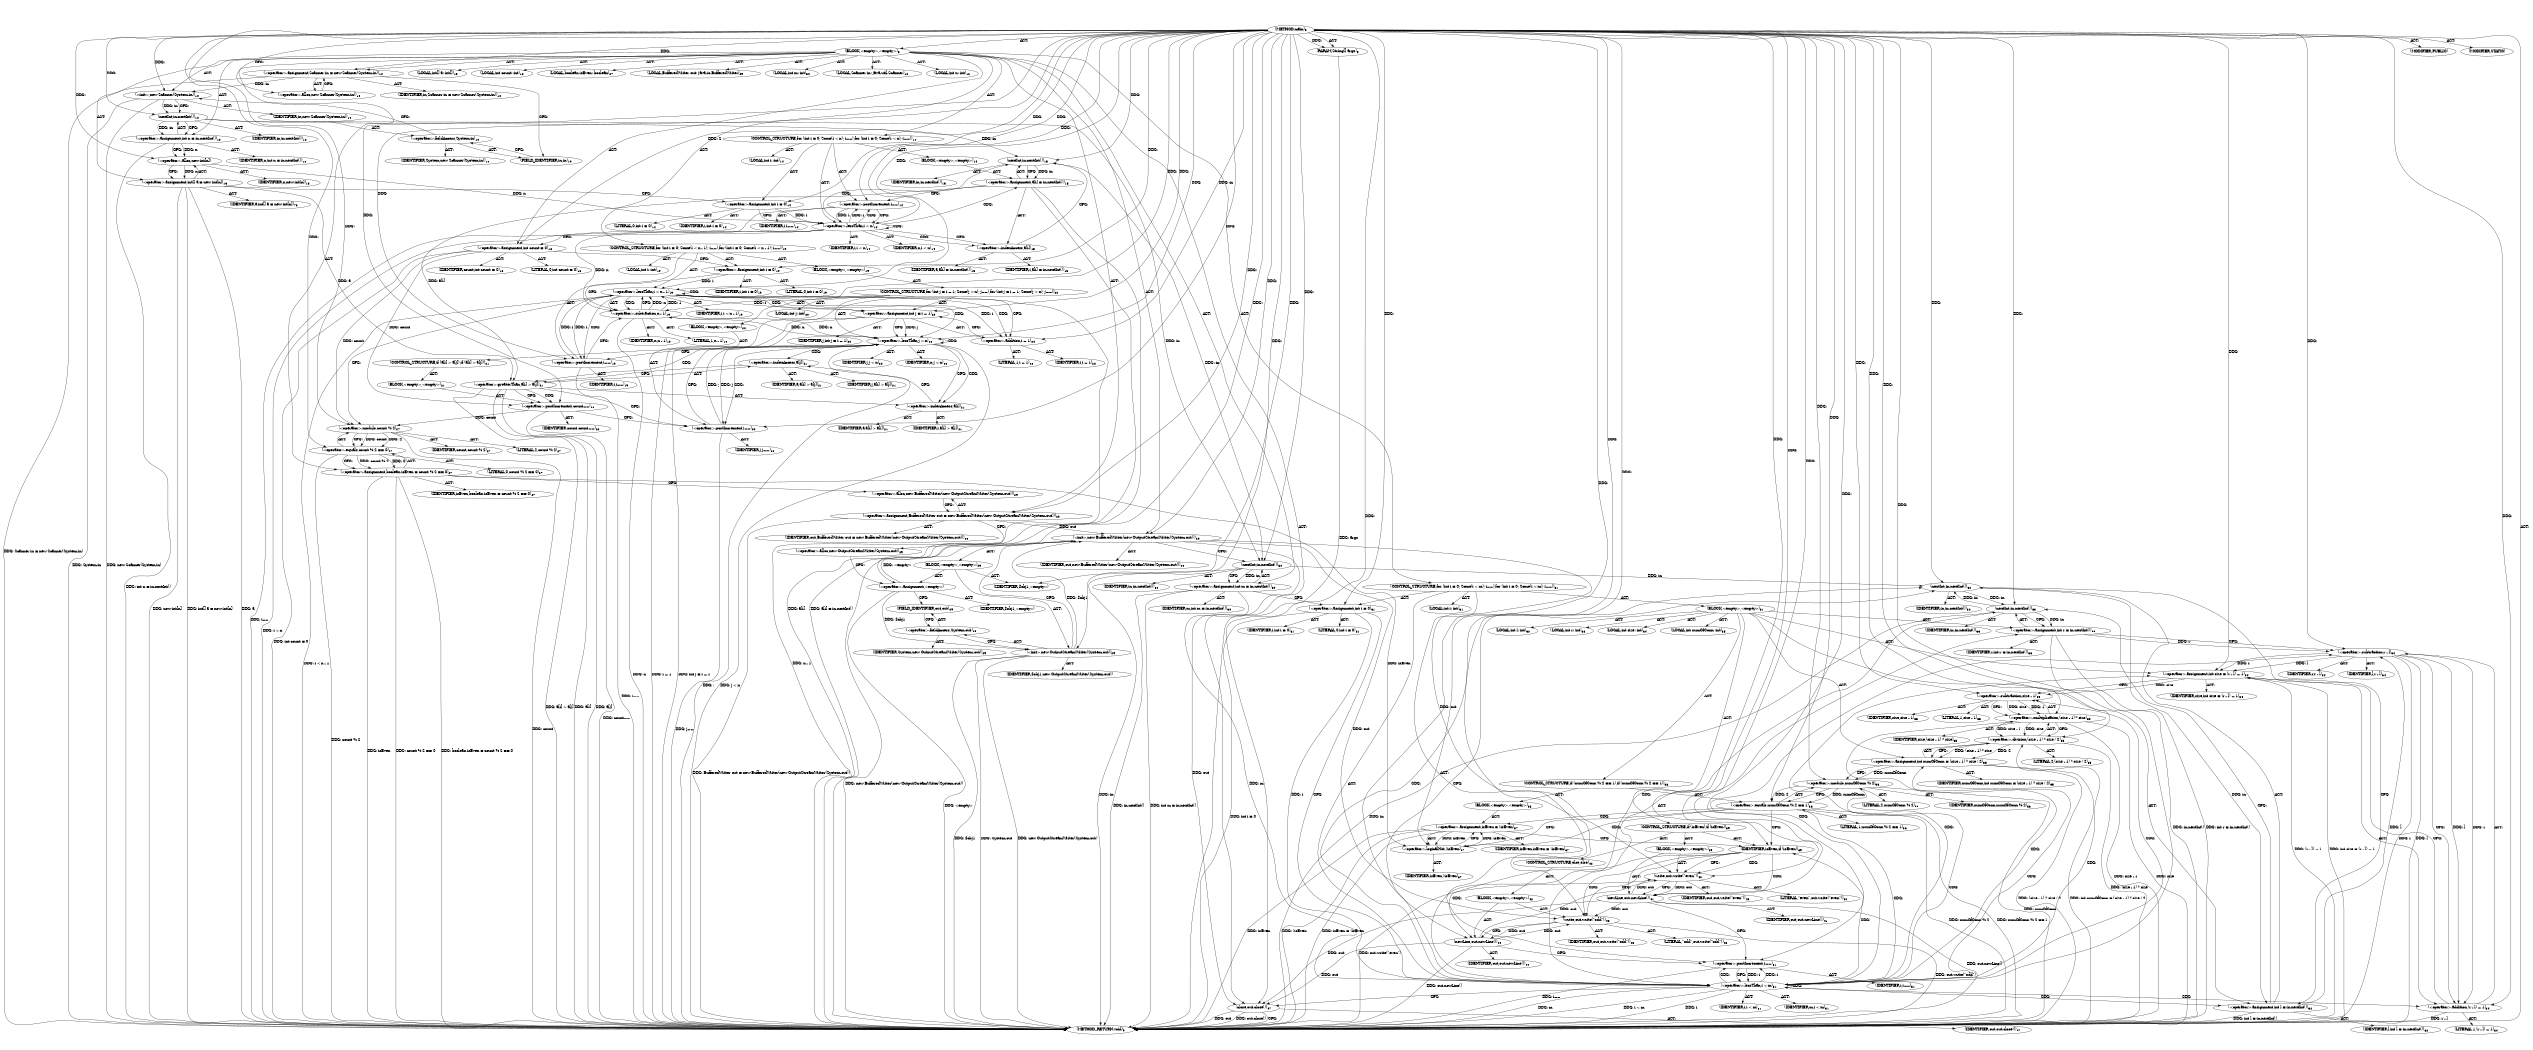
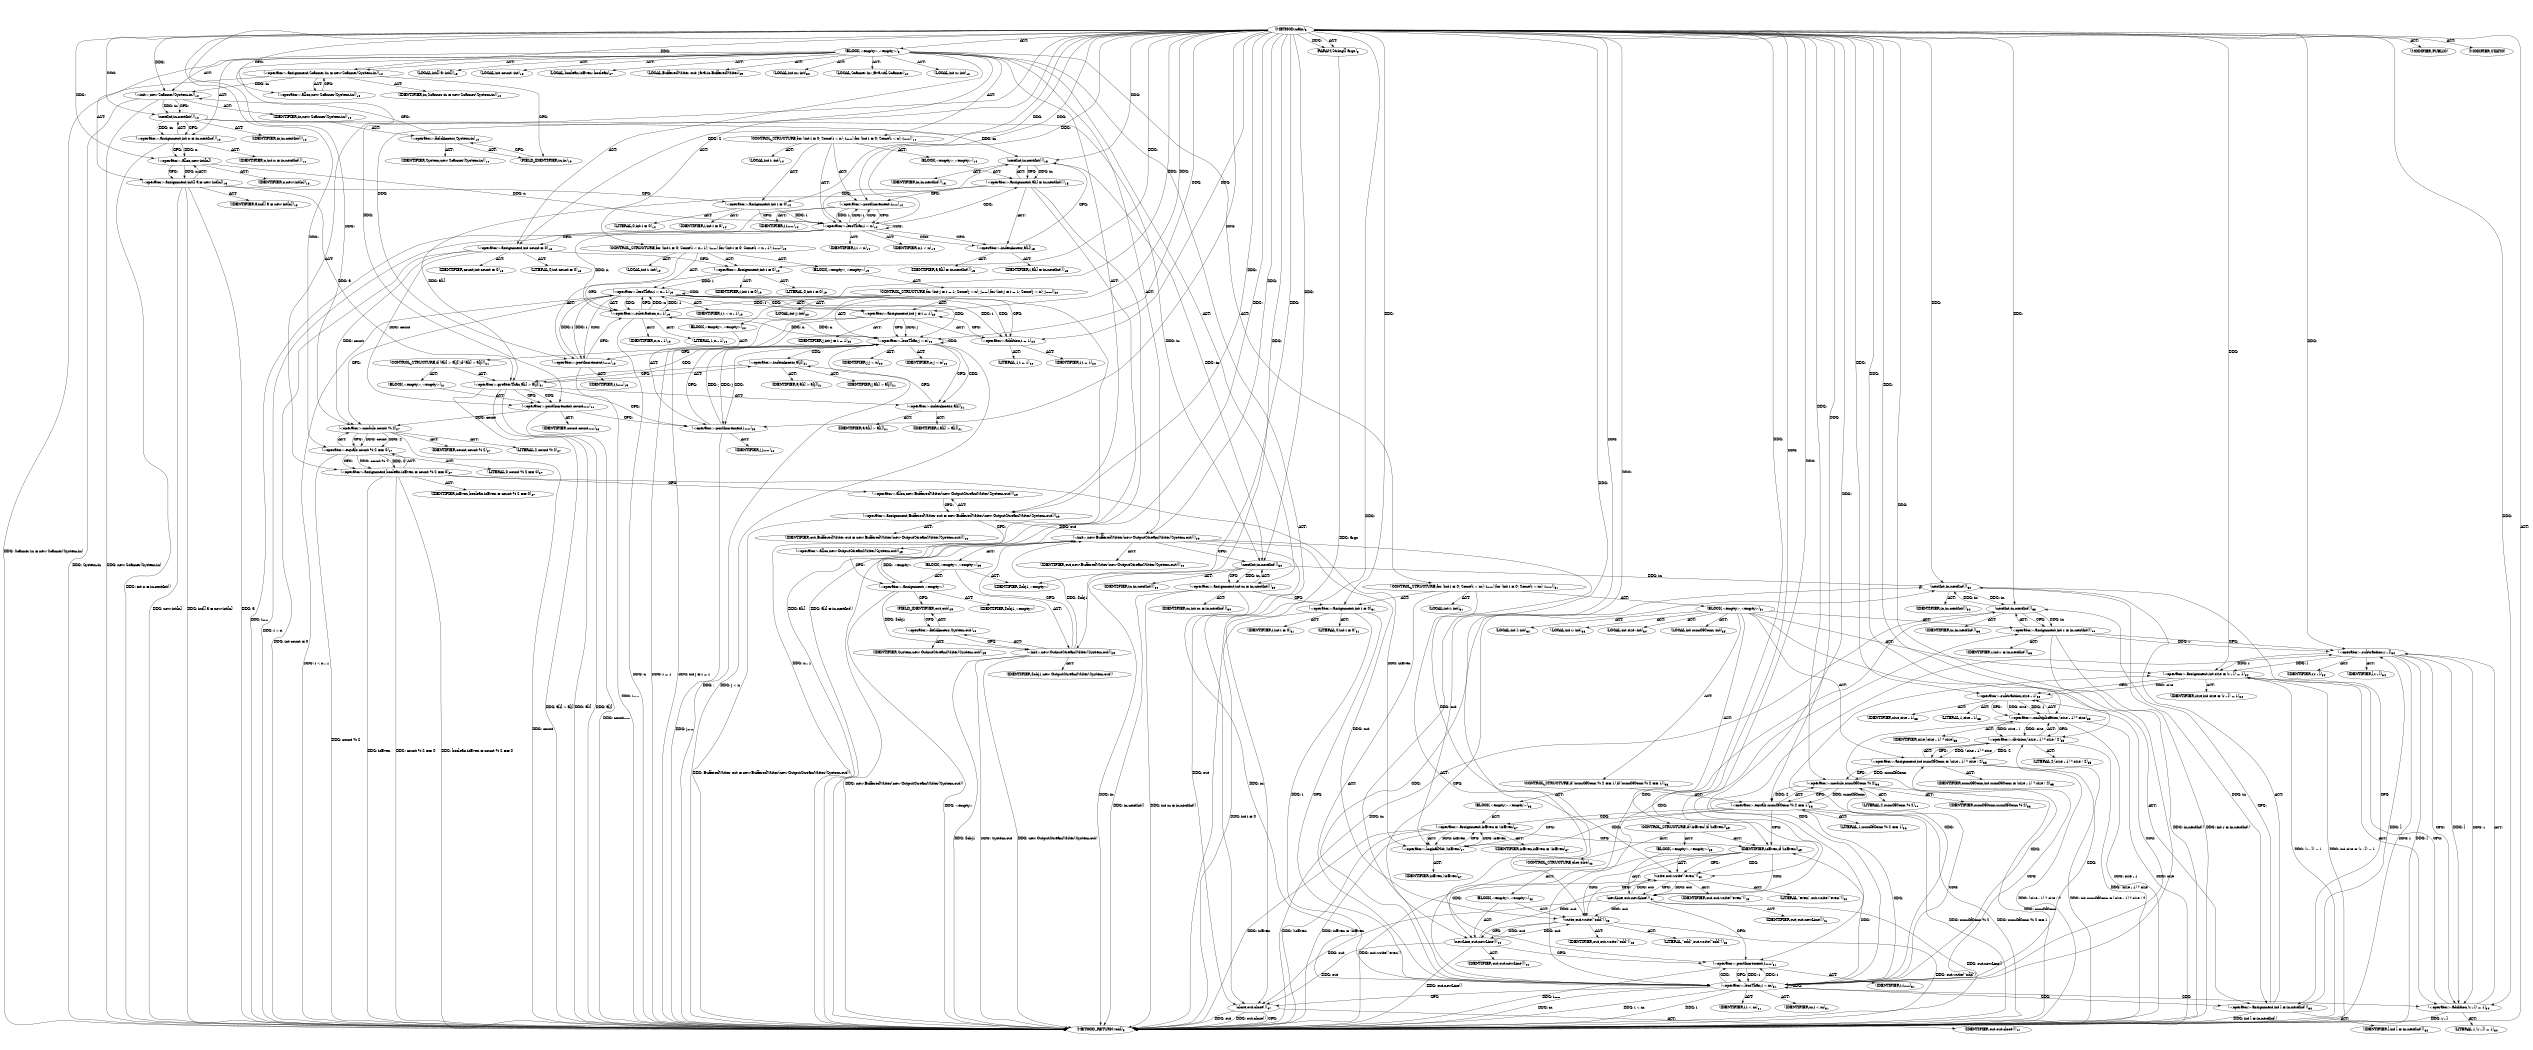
(925, 149) -> none
(1226, 183) -> (1226, 183)
(296, 204) -> (296, 204)
none -> (473, 374)
(1663, 806) -> (1663, 806)
